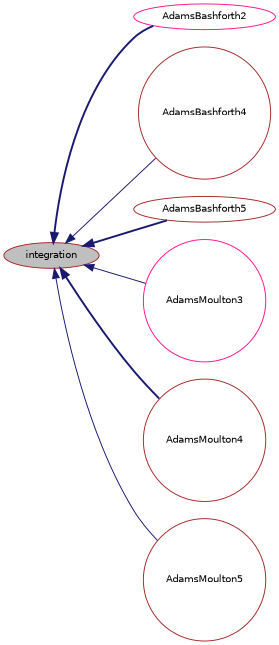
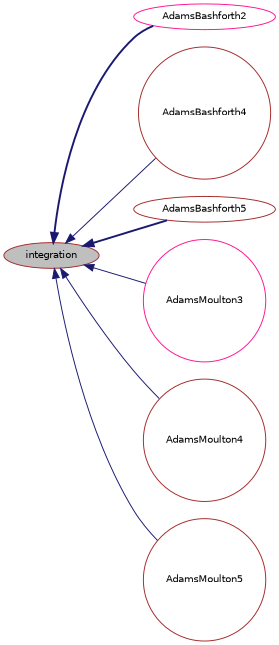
(109, 340) -> (109, 340)
